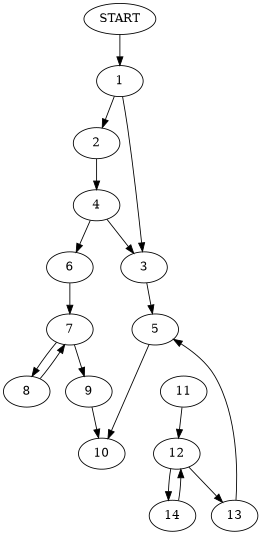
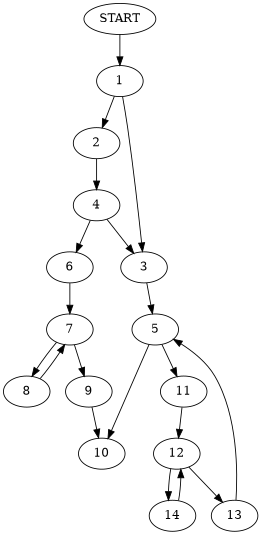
none -> (168, 357)
